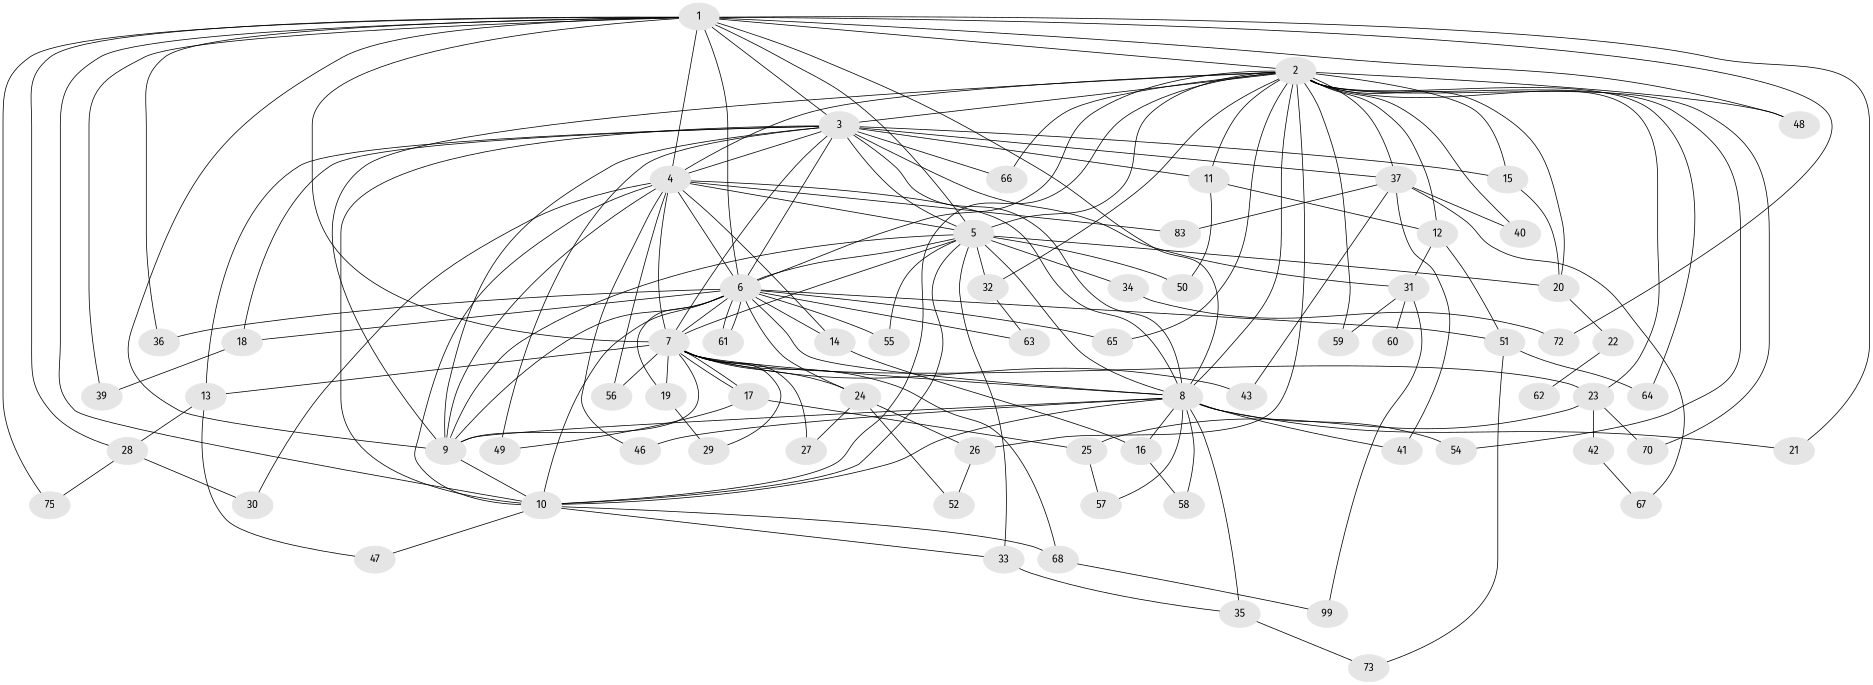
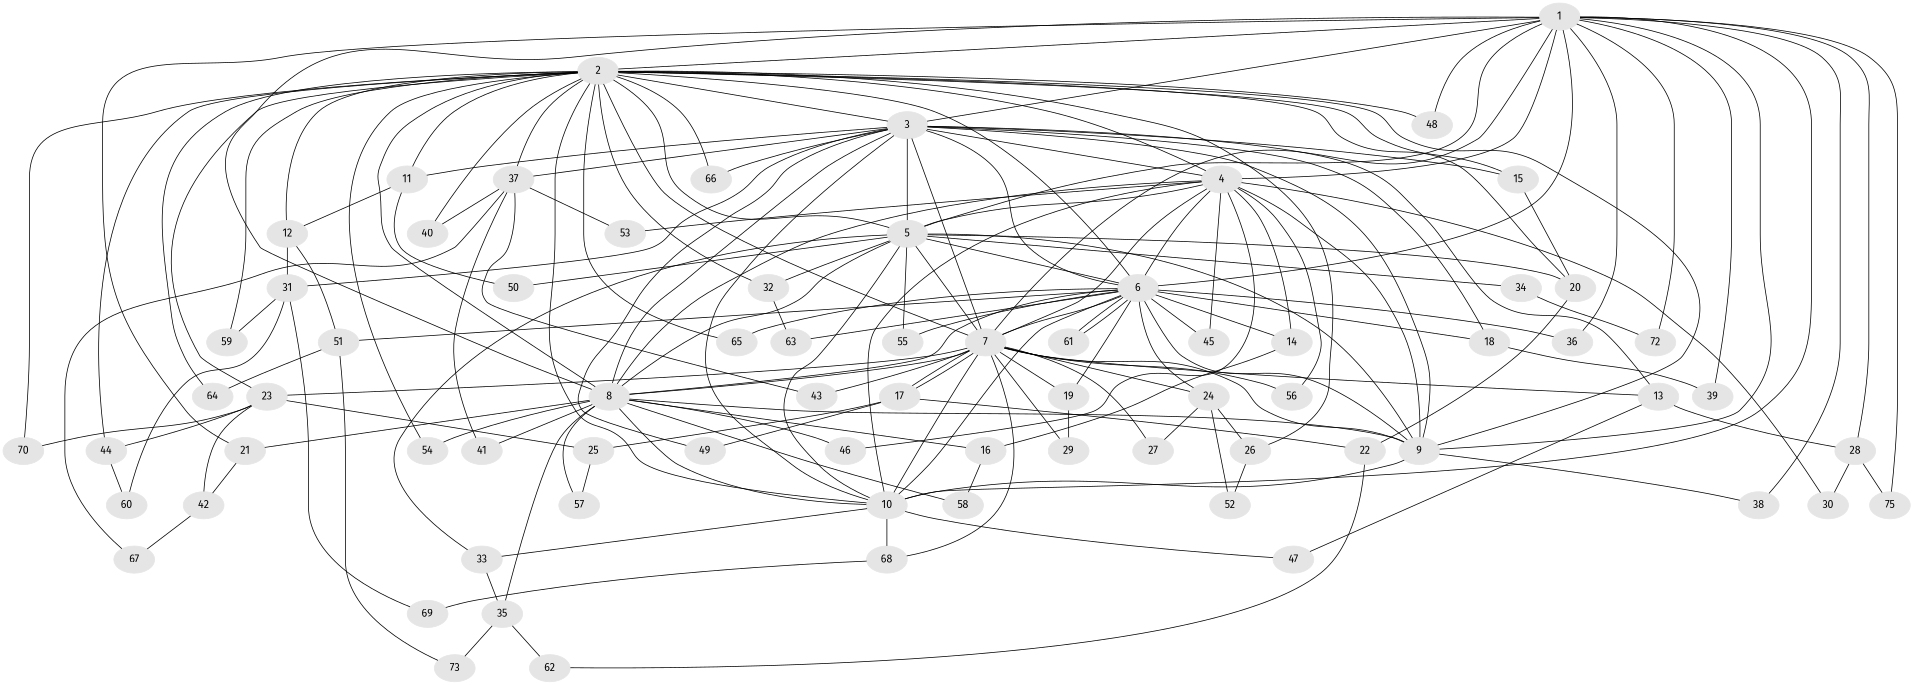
(1180, 234) -> (625, 234)
none -> (745, 242)
none -> (1209, 342)
none -> (1144, 422)
none -> (935, 423)
none -> (106, 451)
none -> (224, 478)
none -> (1759, 505)
(1327, 614) -> (428, 614)
none -> (526, 641)
